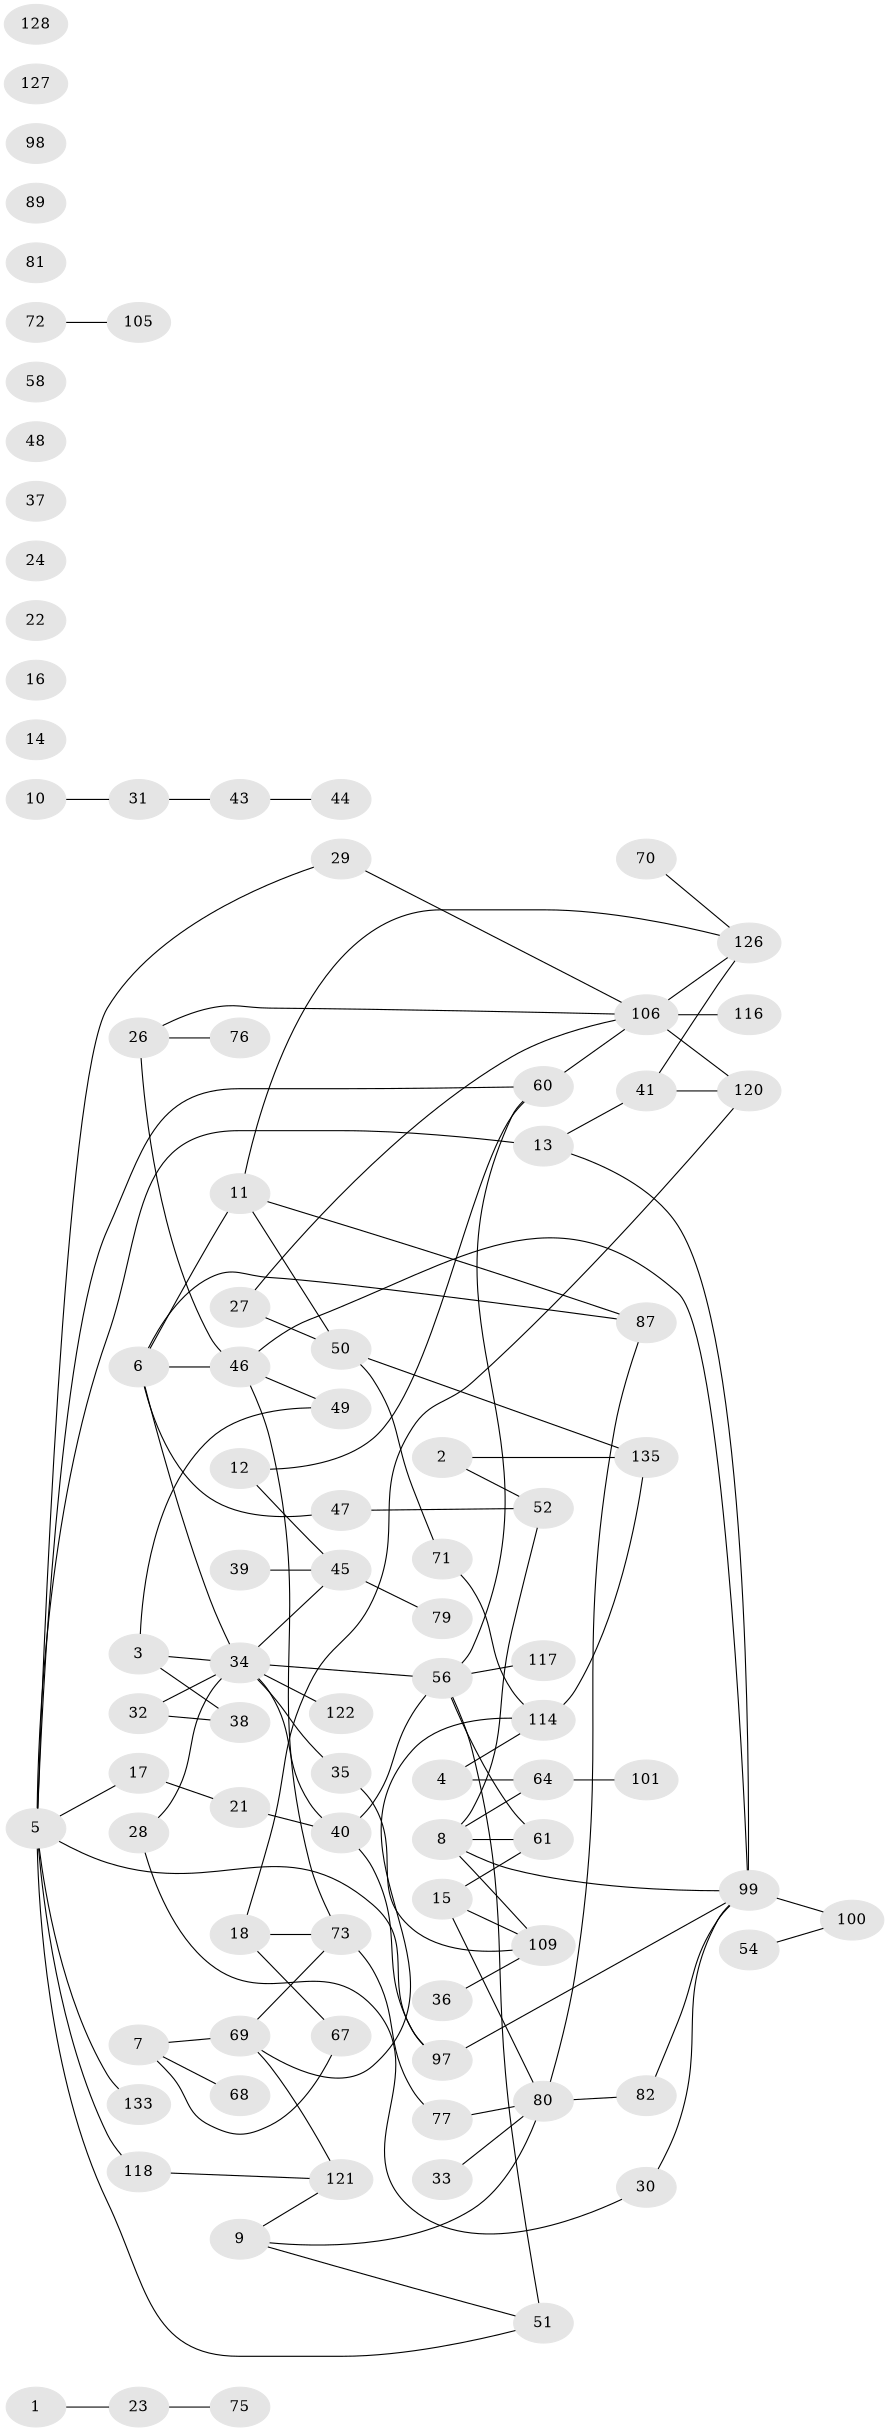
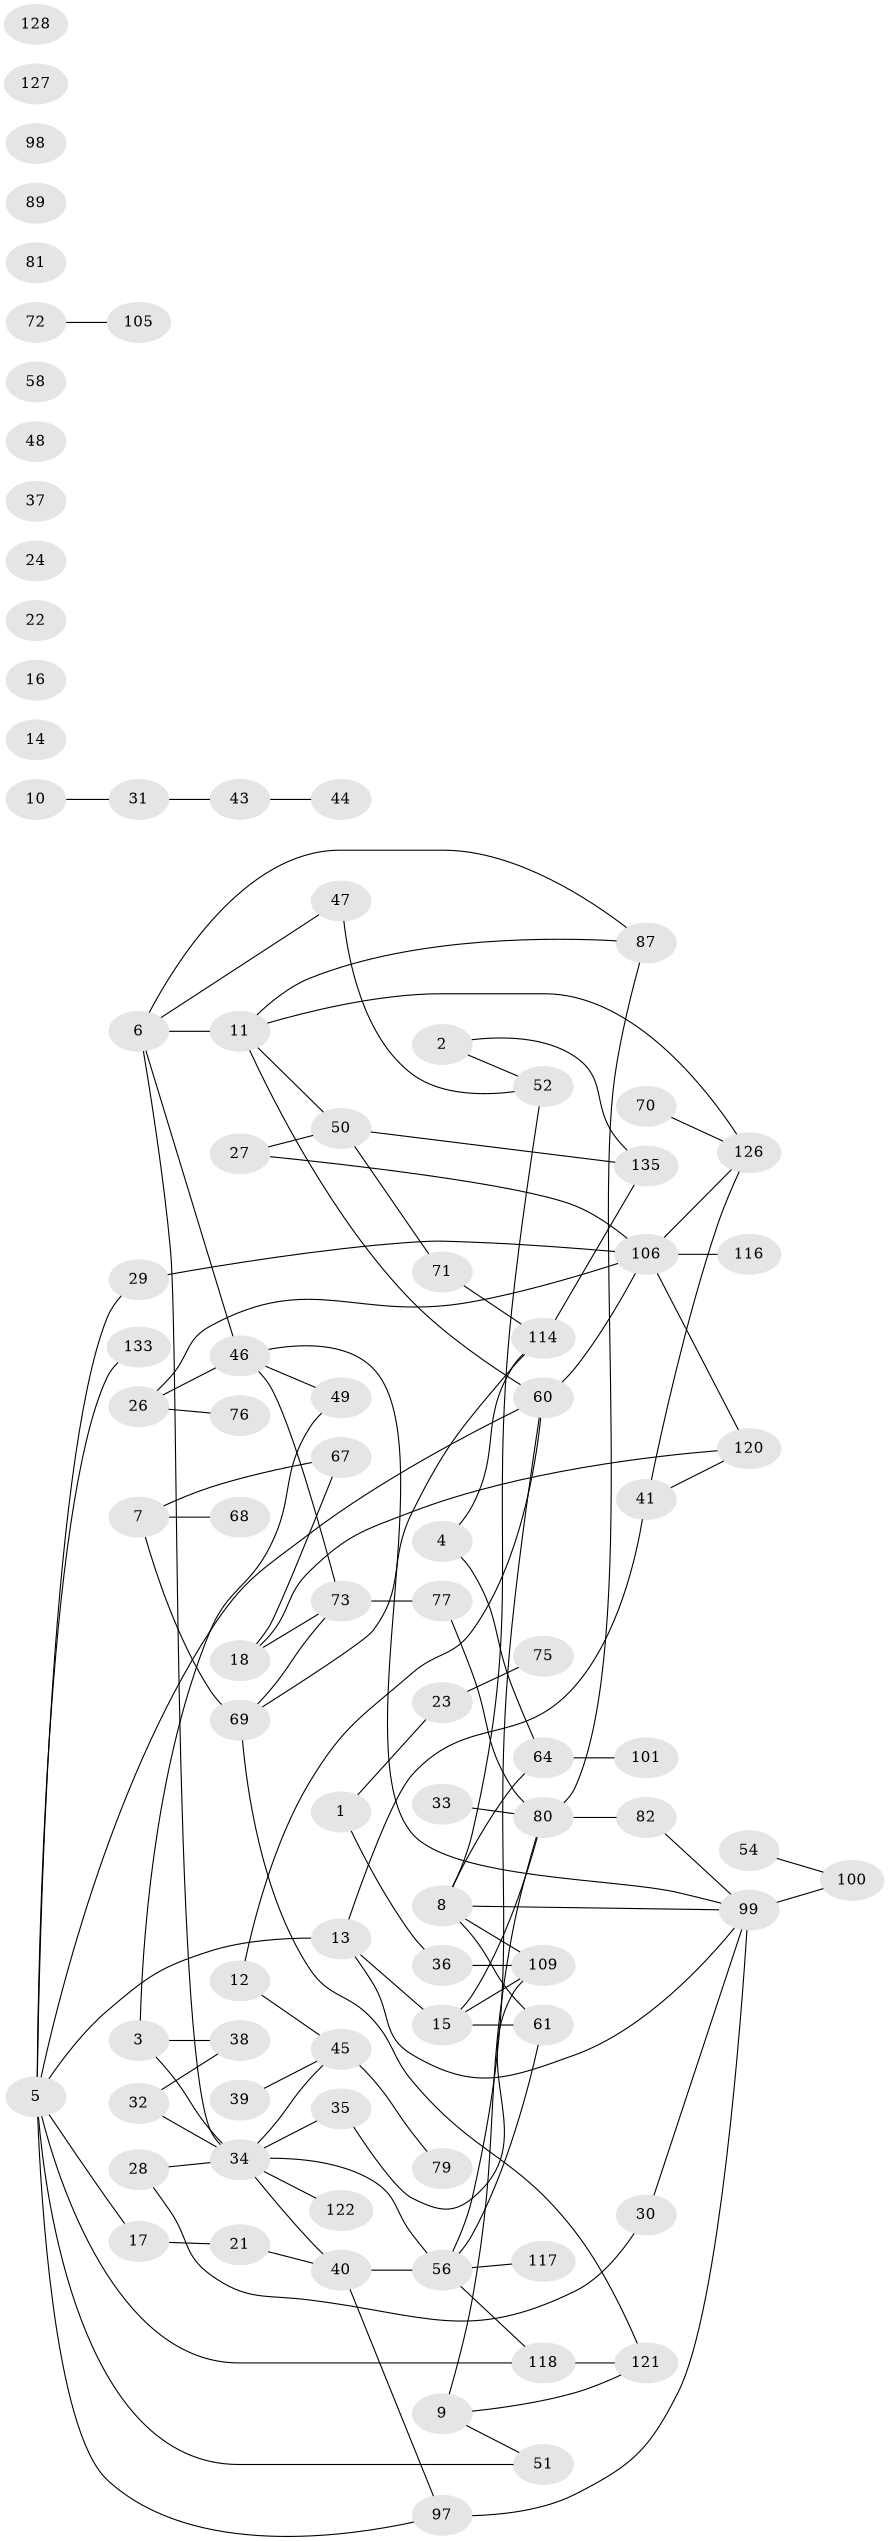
none -> (360, 1239)
none -> (384, 1892)
none -> (392, 1982)
(501, 1998) -> (488, 2312)
